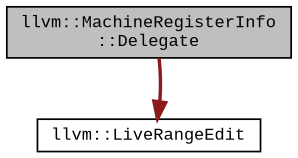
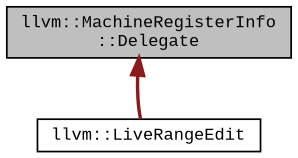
(160, 80) -> (138, 97)
